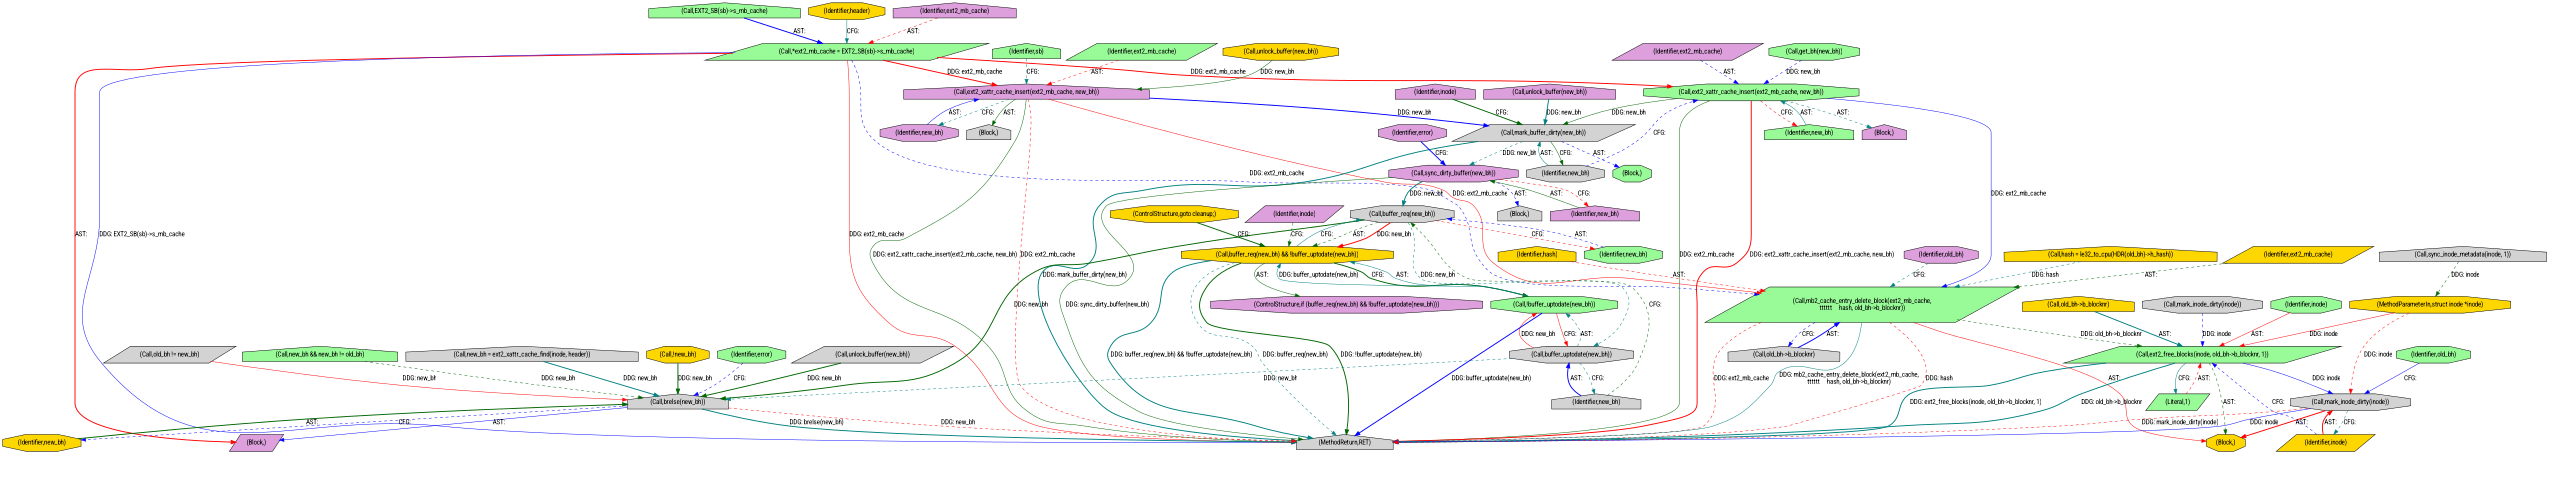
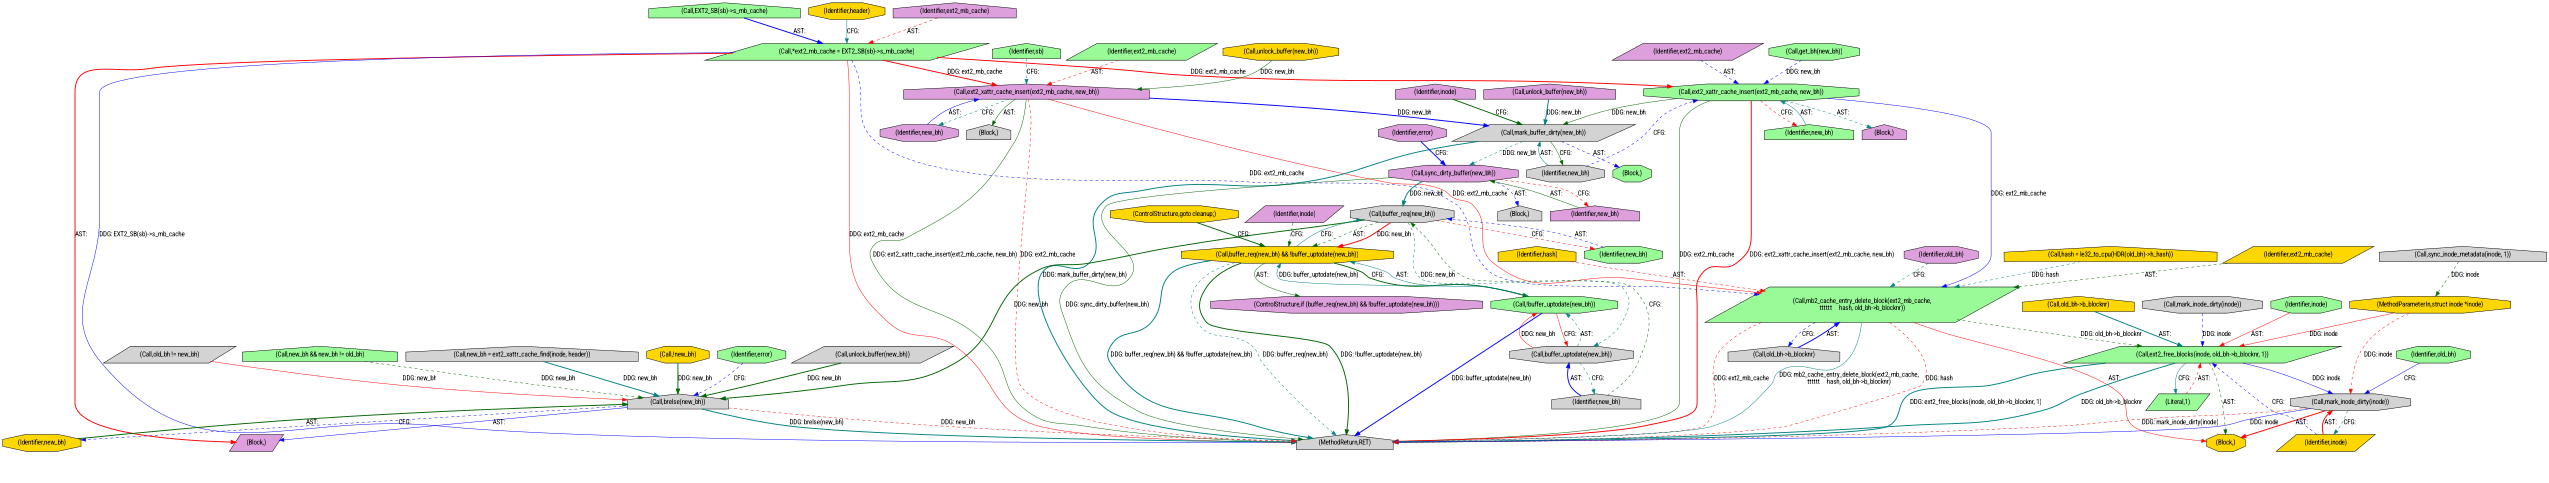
(1141, 378) -> none
